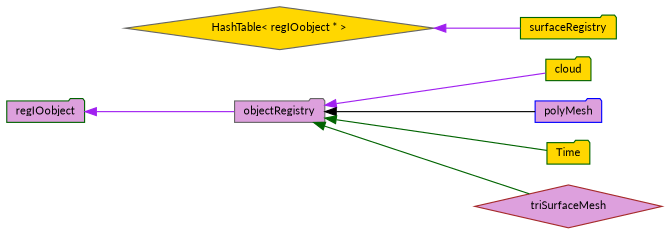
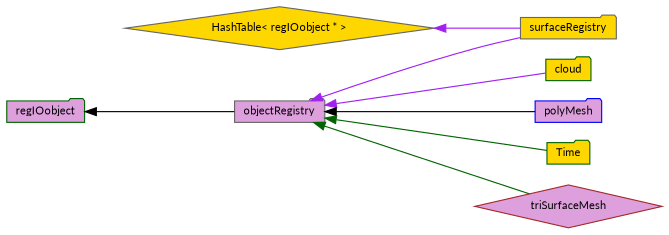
(568, 28) -> (568, 28)
none -> (420, 65)
(165, 112) -> (165, 112)
